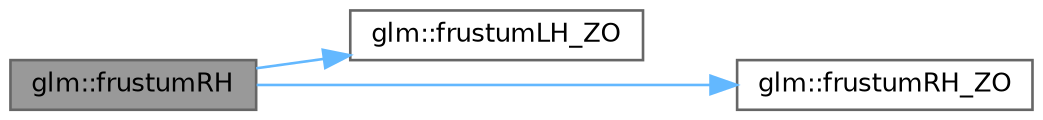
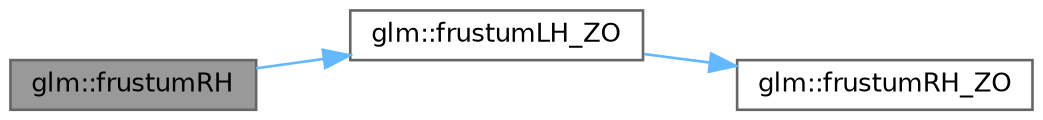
(484, 85) -> (677, 58)
